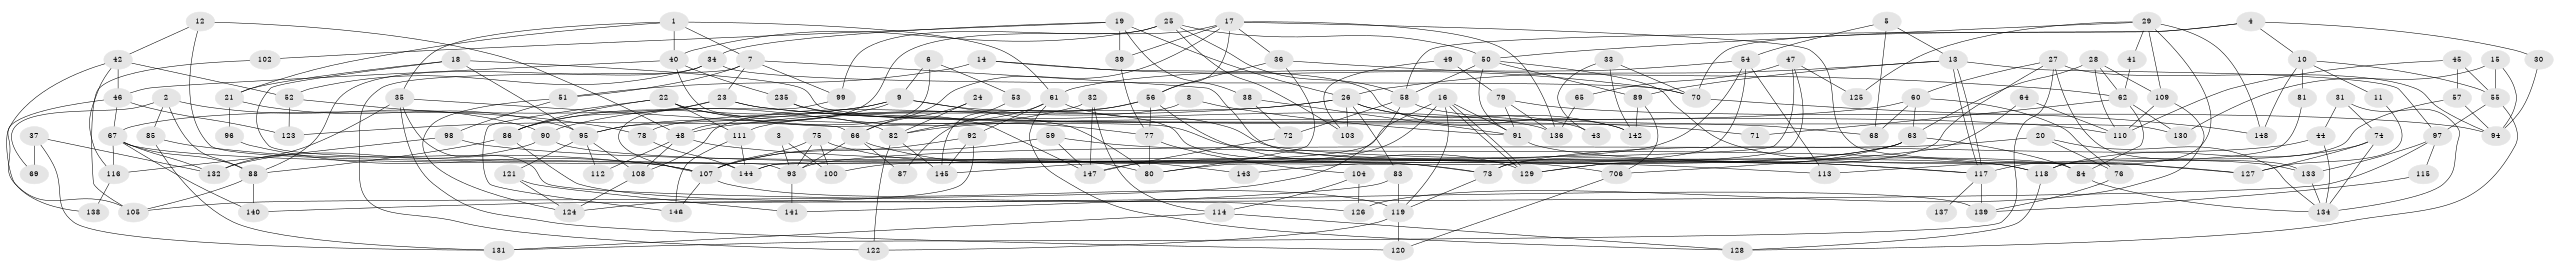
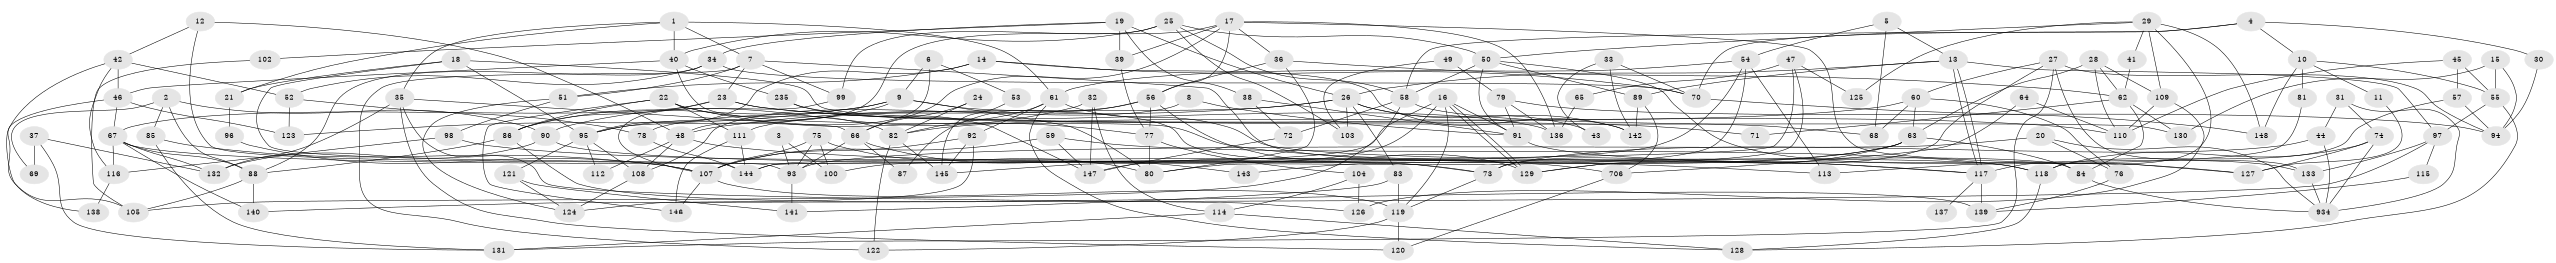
(409, 112) -> (787, 79)
(2324, 213) -> (2324, 213)
